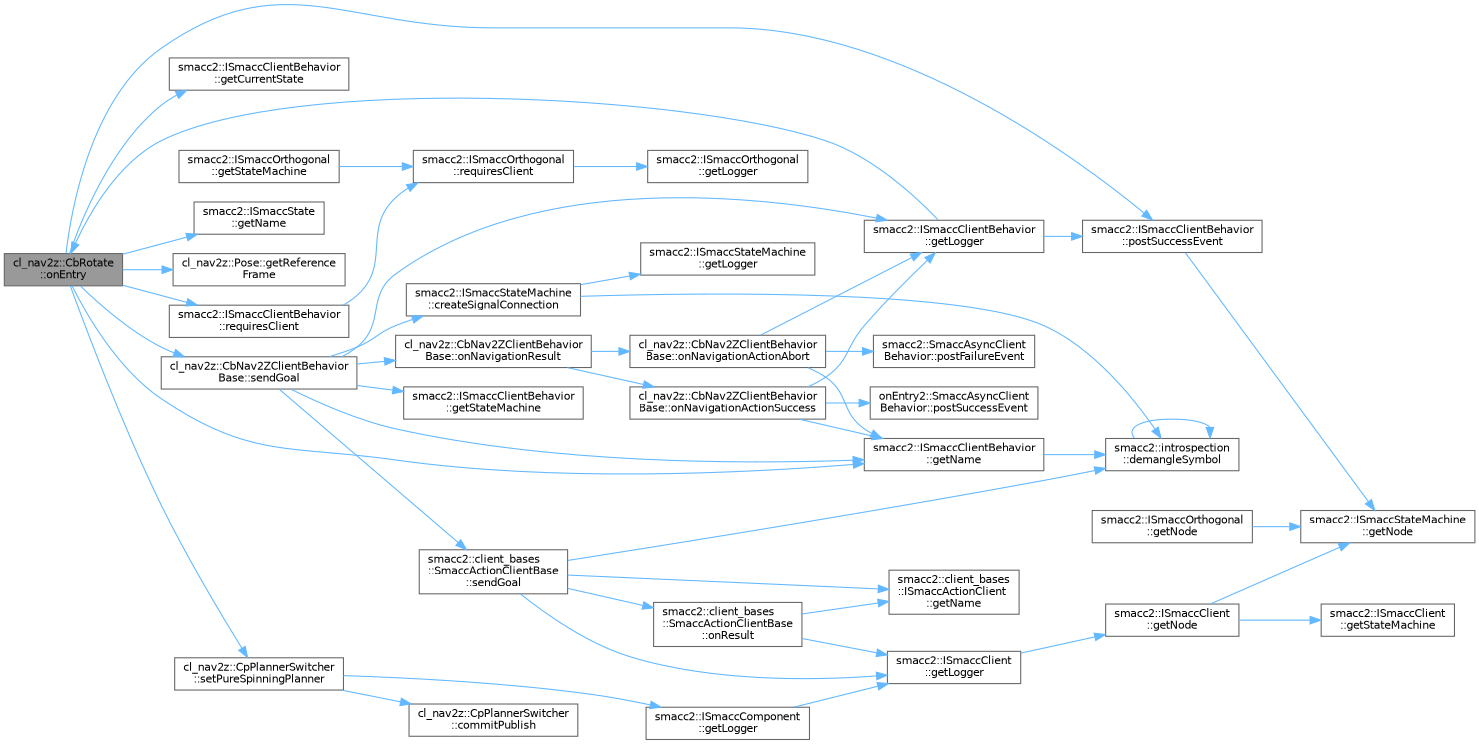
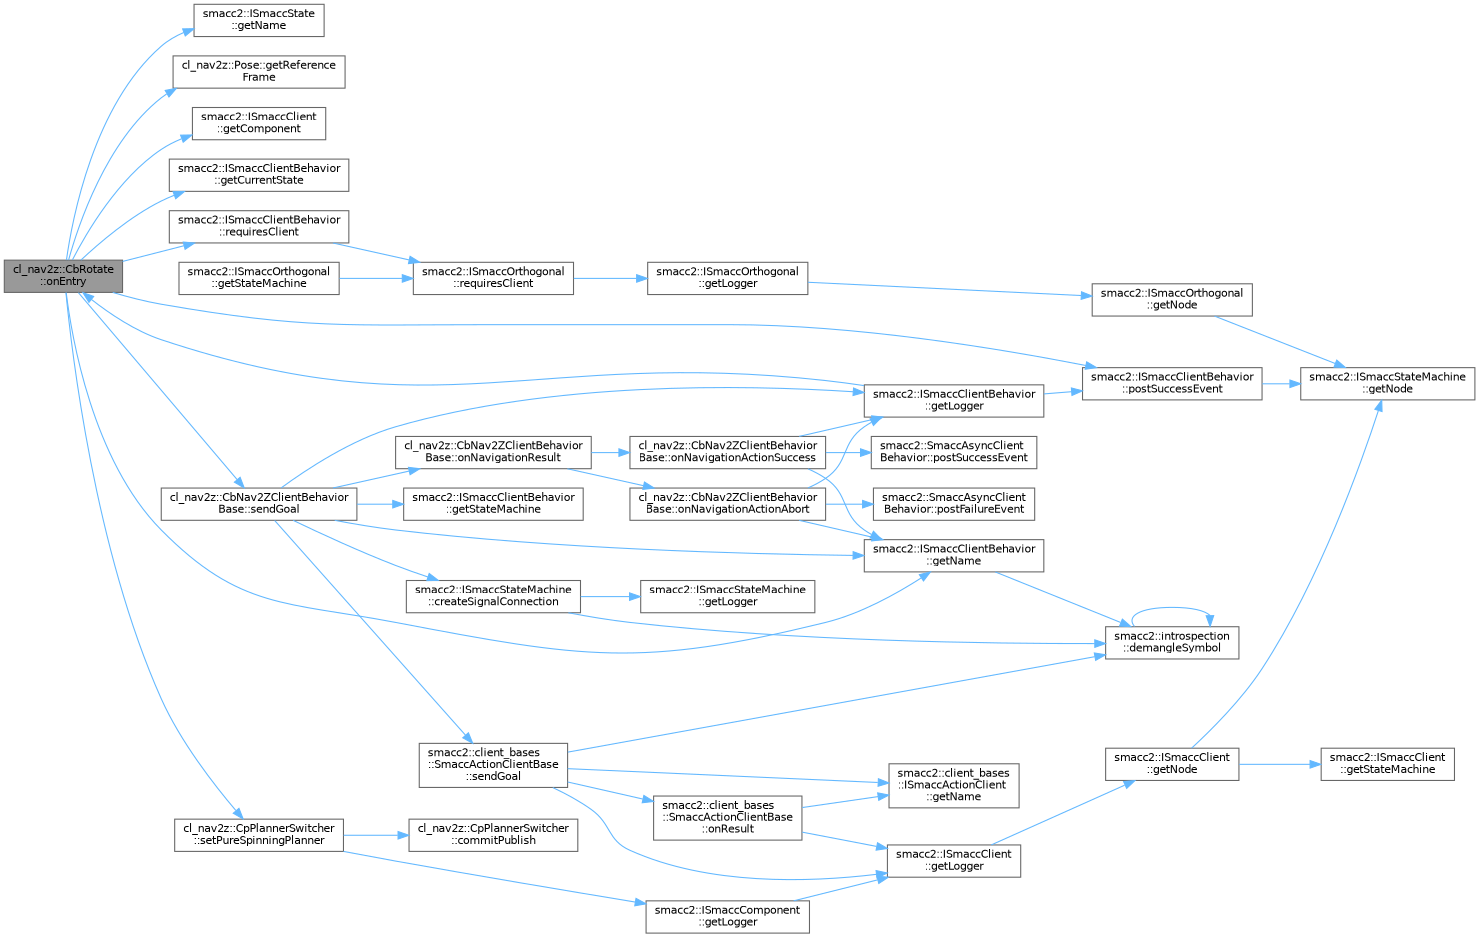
none -> (259, 124)
none -> (944, 289)
(954, 403) -> (954, 453)
